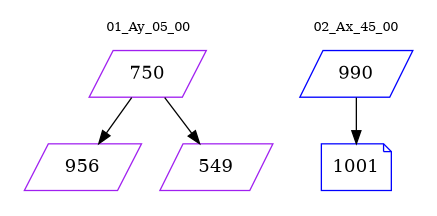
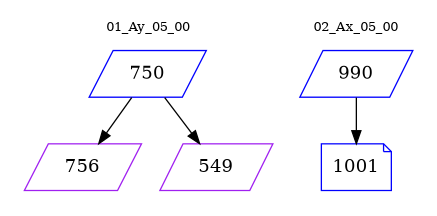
(356, 28) -> (356, 28)
(148, 74) -> (148, 74)
(83, 167) -> (83, 167)
